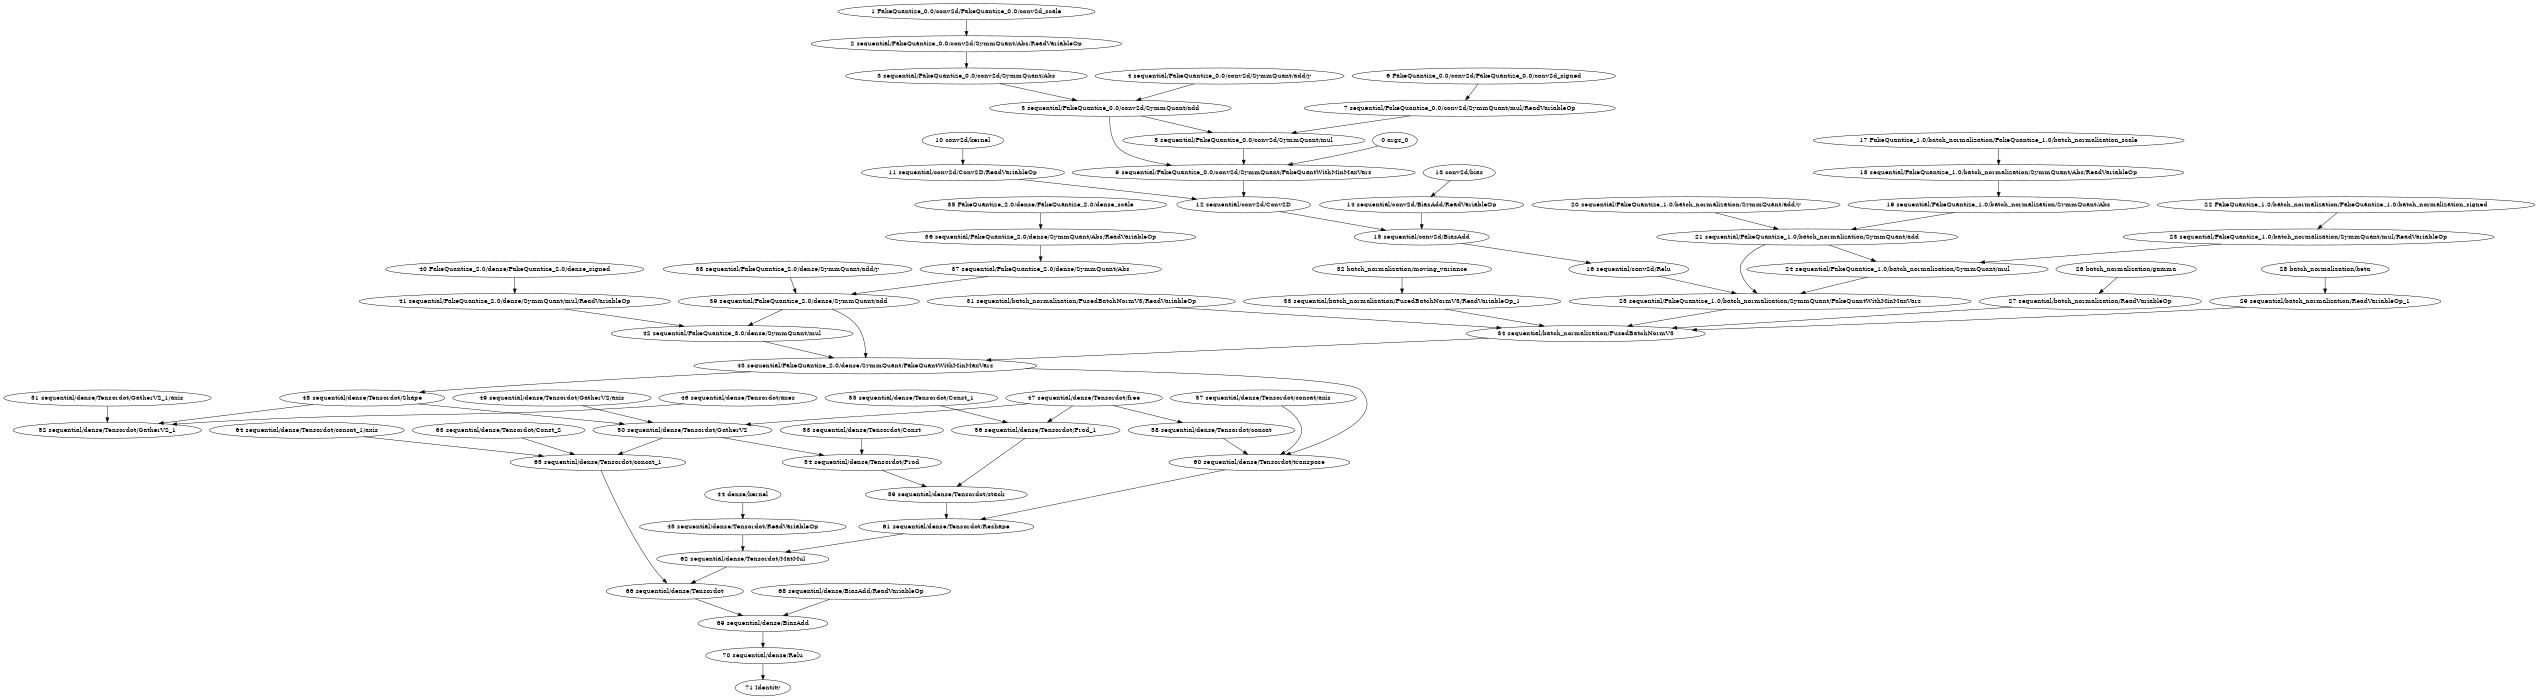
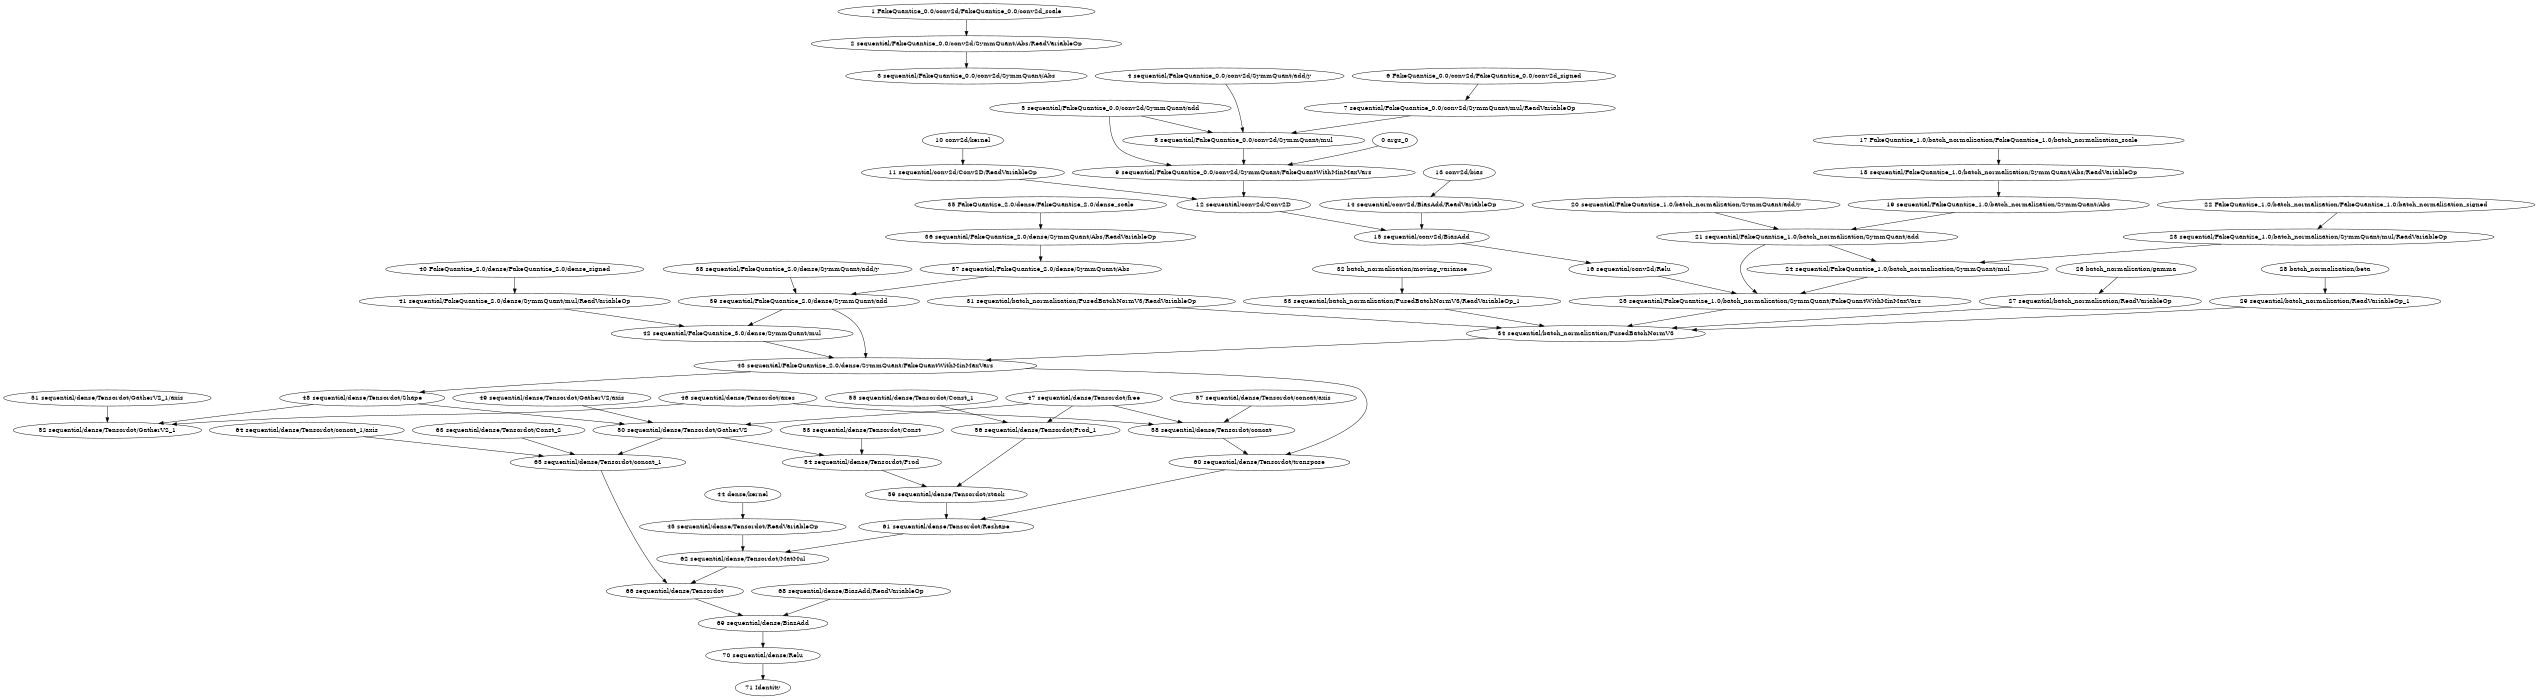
(1167, 91) -> (1237, 105)
(1036, 92) -> none
none -> (953, 413)
(1302, 428) -> (1239, 413)
